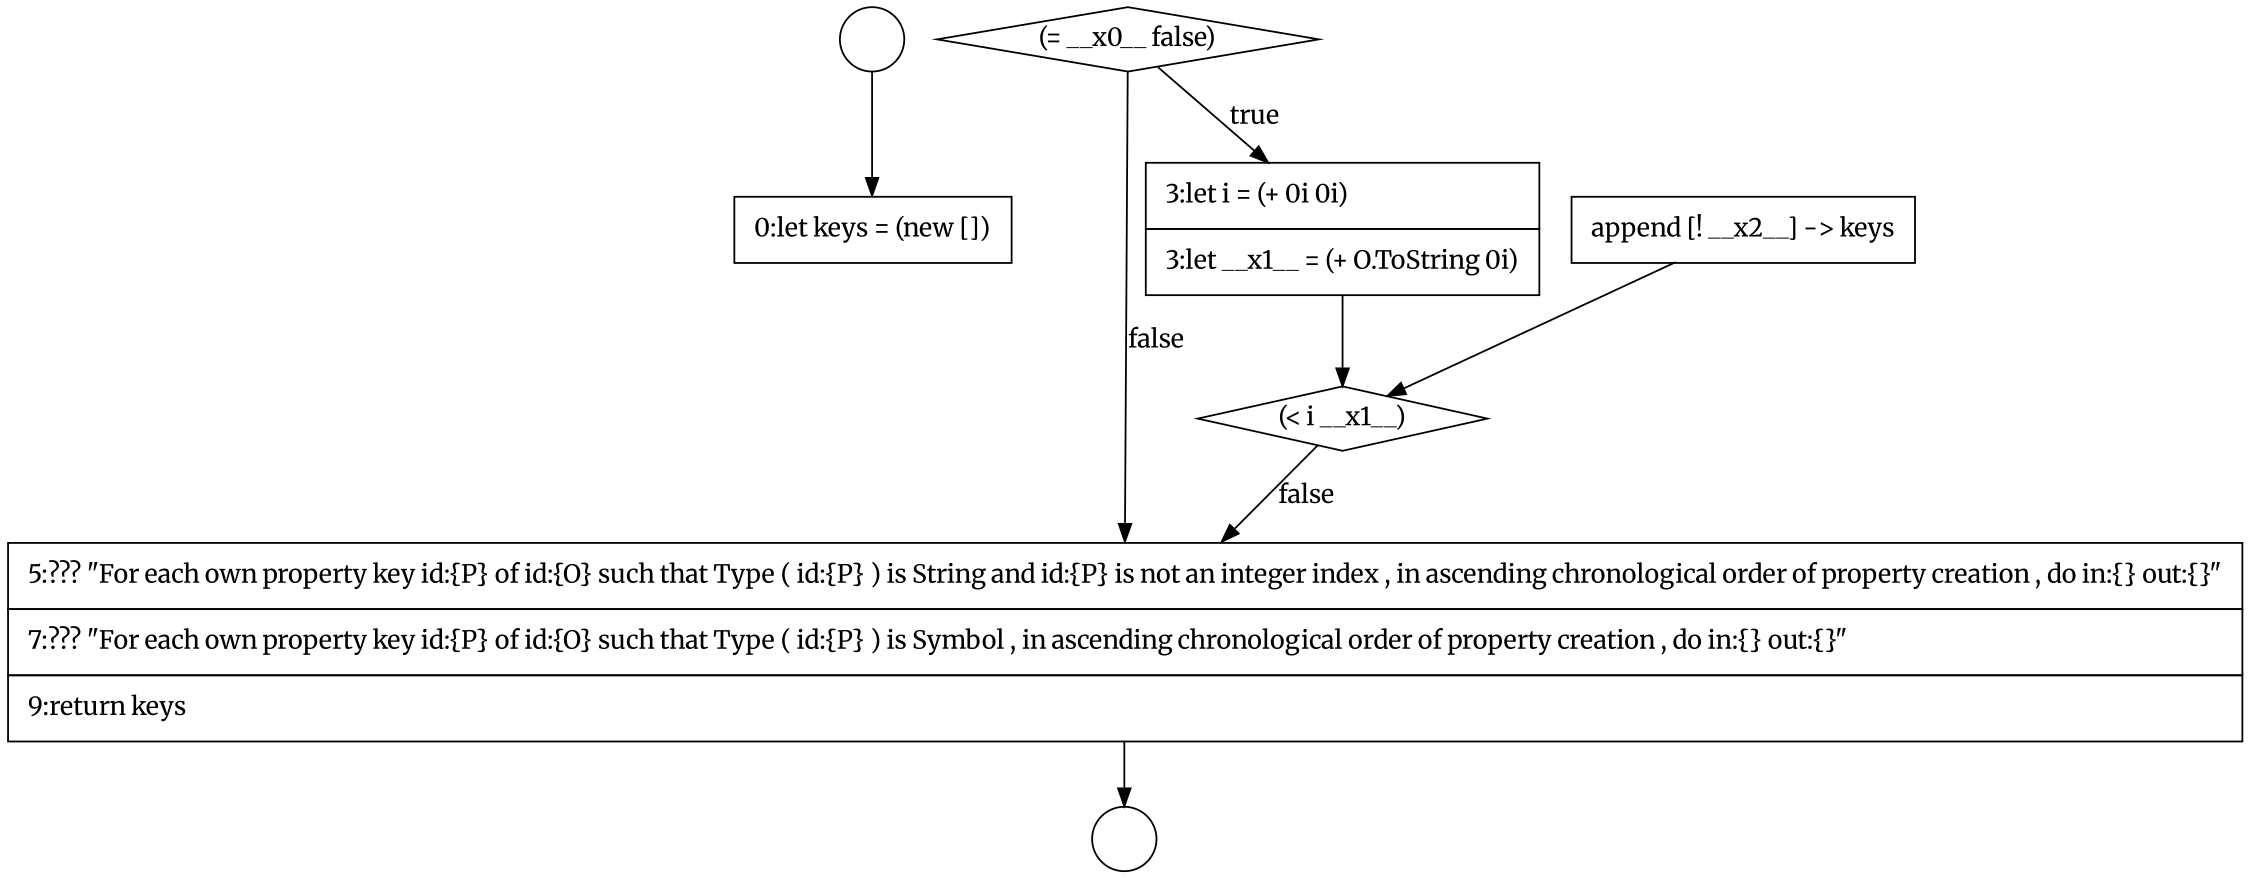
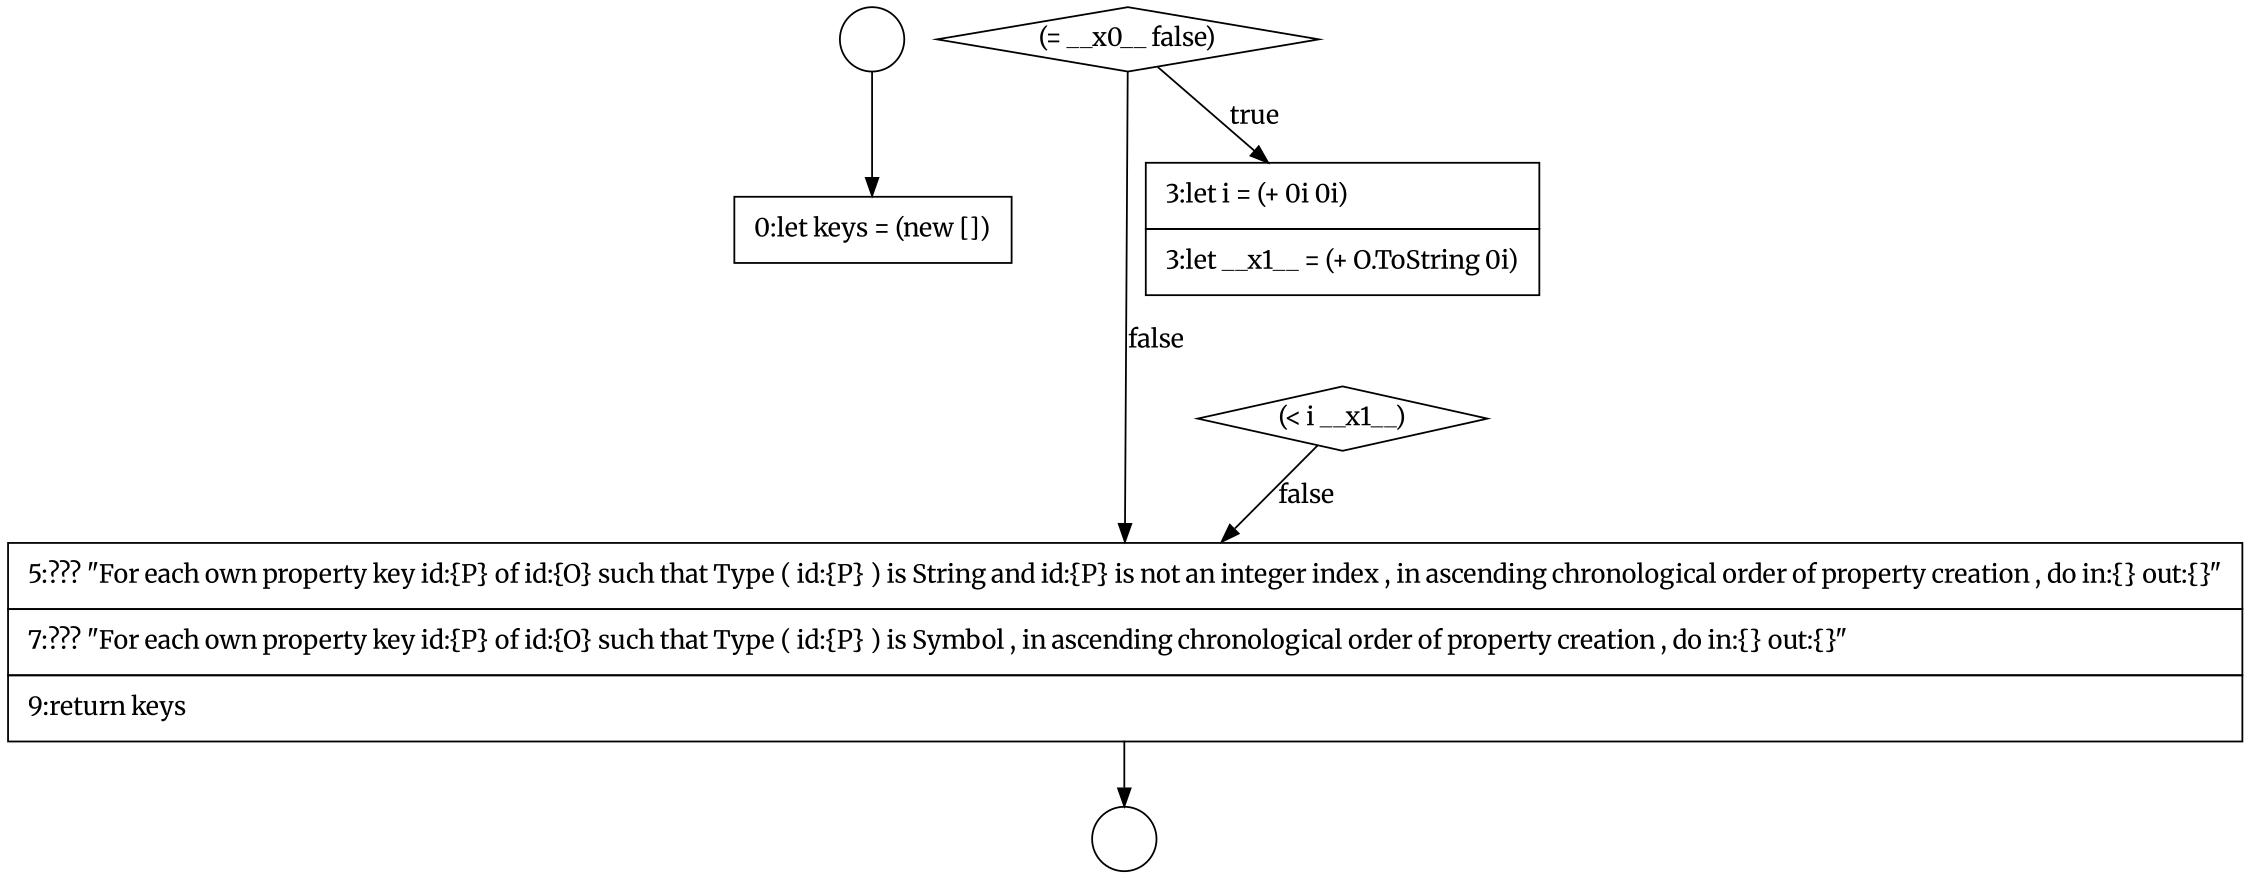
(1743, 229) -> none
(1343, 332) -> none
